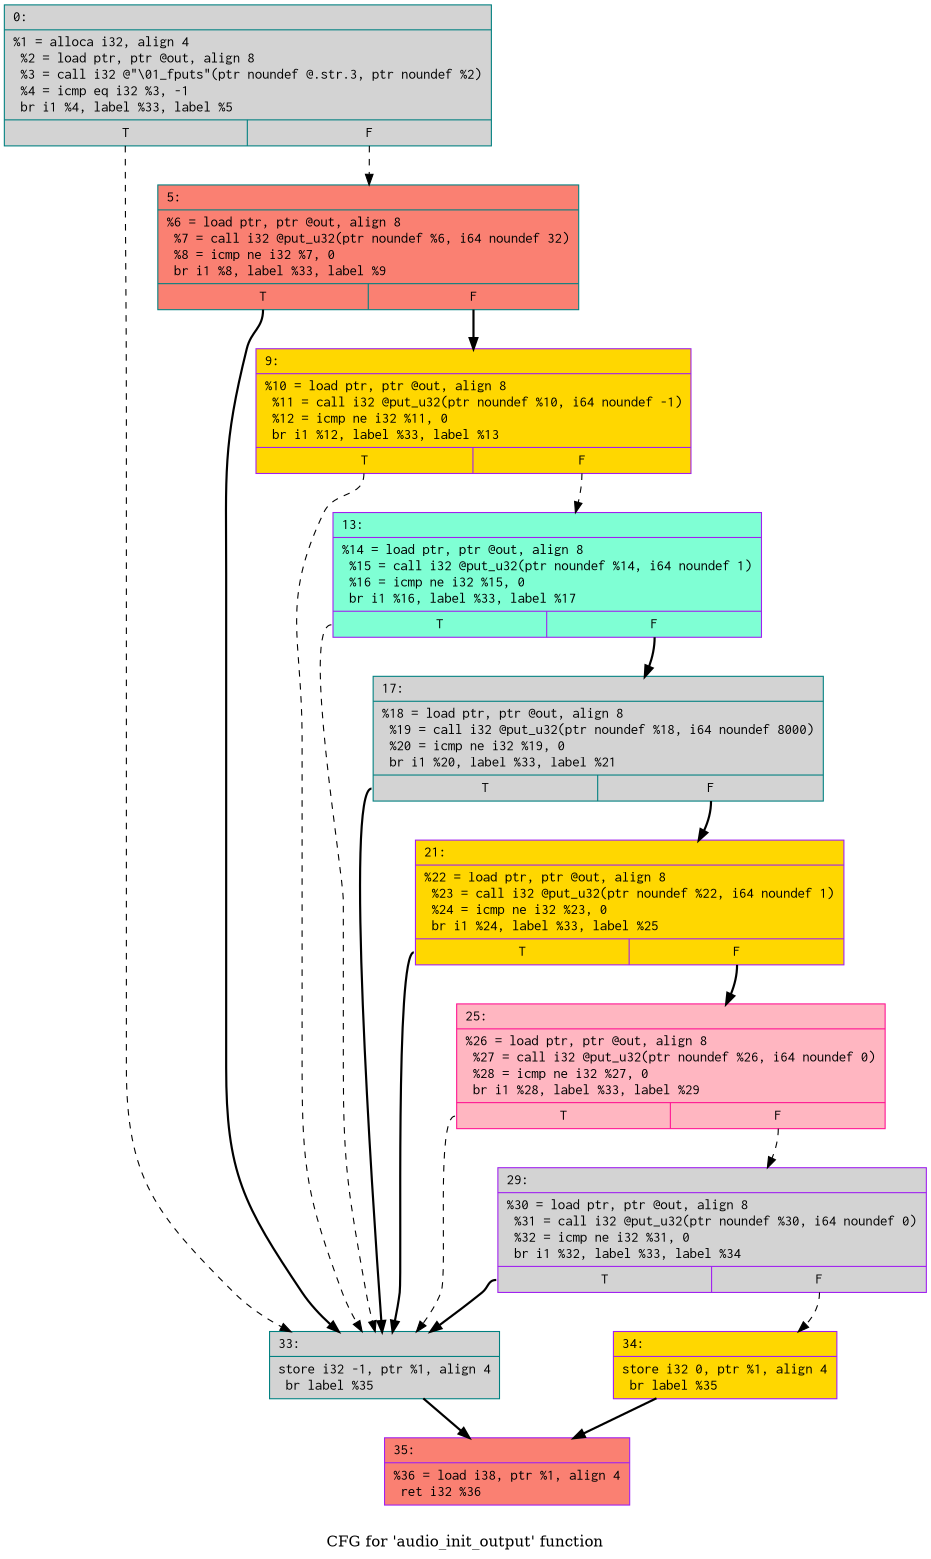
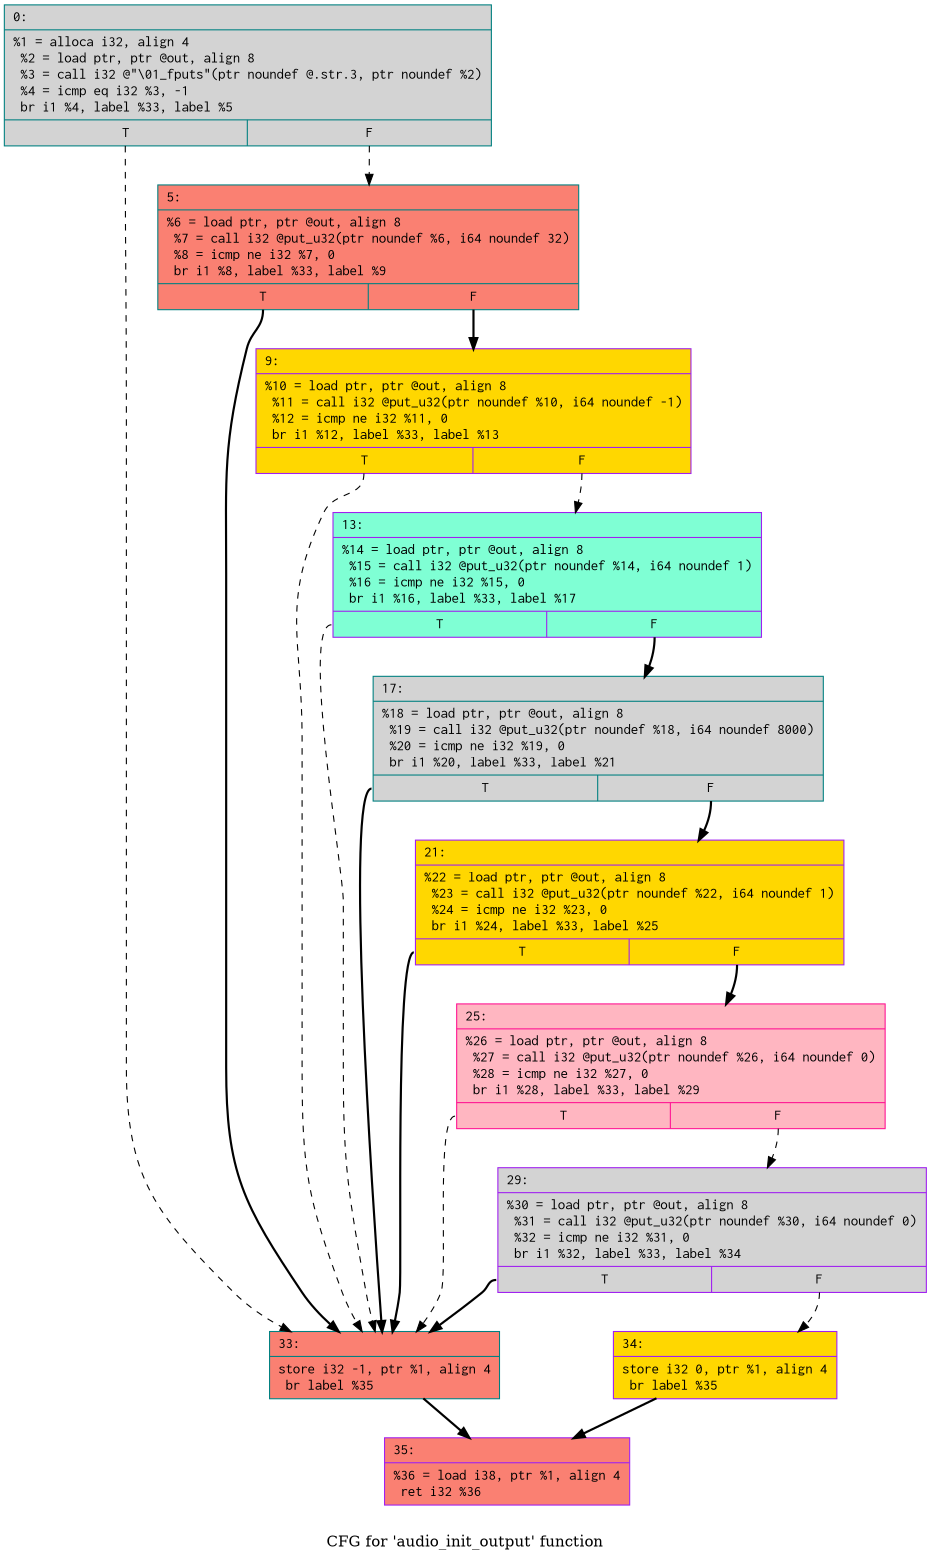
(385, 1365) -> (385, 1365)
